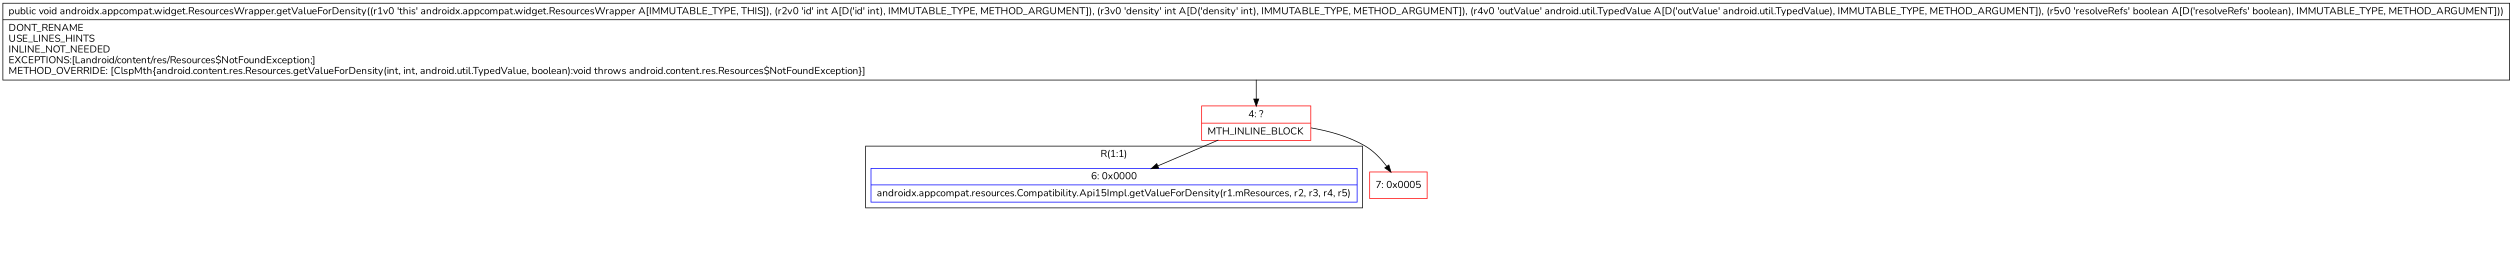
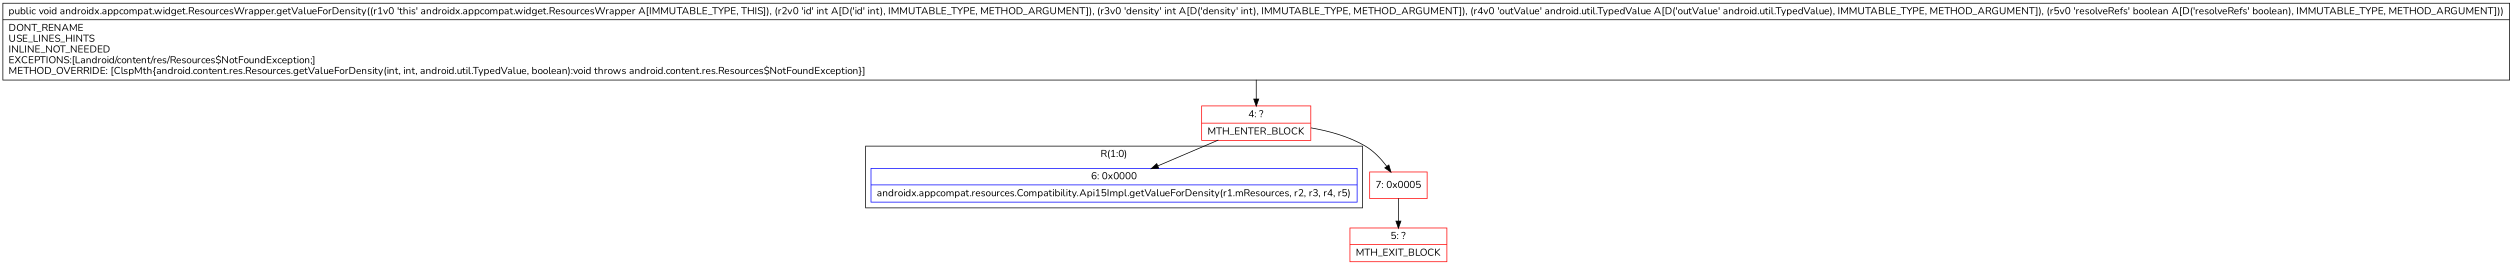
(1256, 131) -> (1256, 131)
(1114, 154) -> (1114, 154)
none -> (1398, 245)
